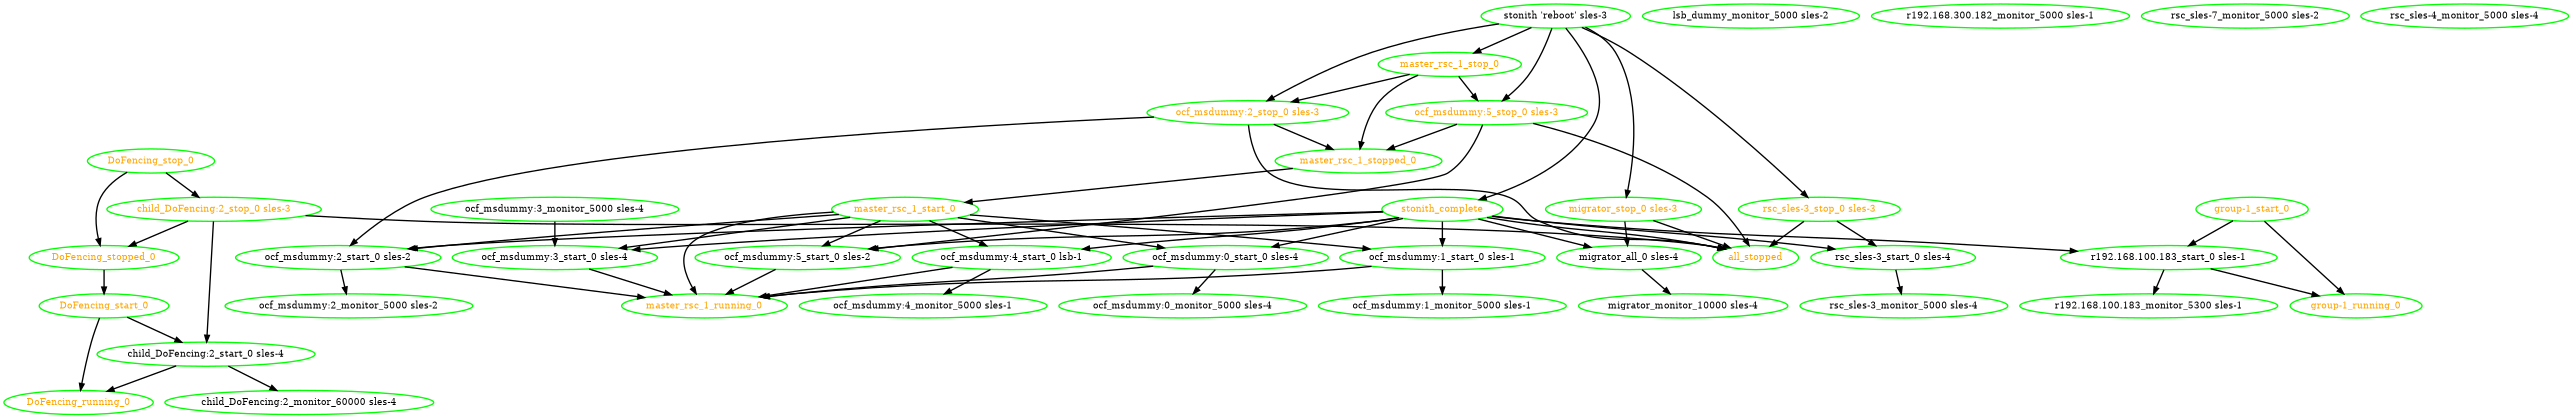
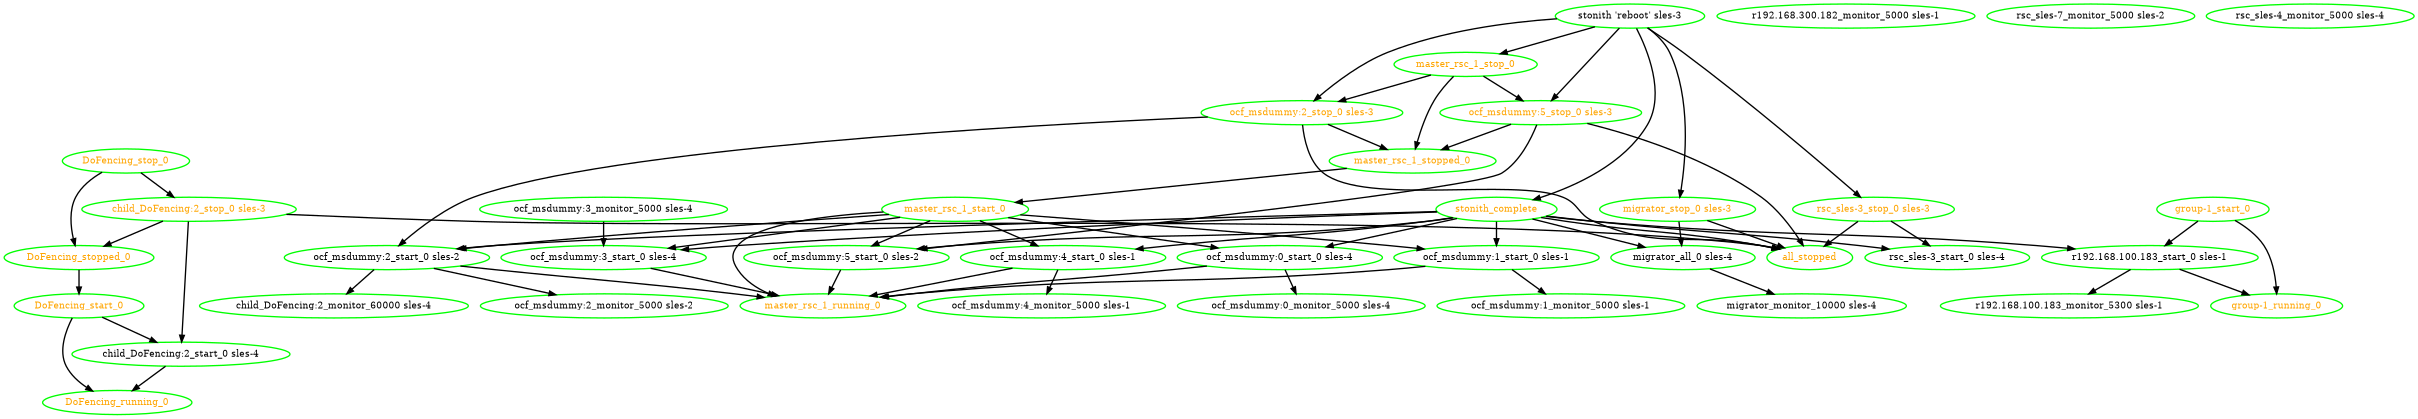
(1751, 16) -> none
(1012, 258) -> (1063, 258)
(1904, 306) -> none
(250, 377) -> (363, 279)
